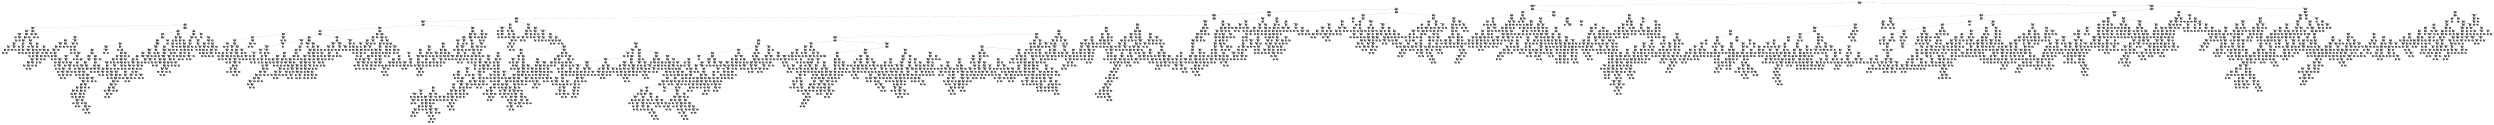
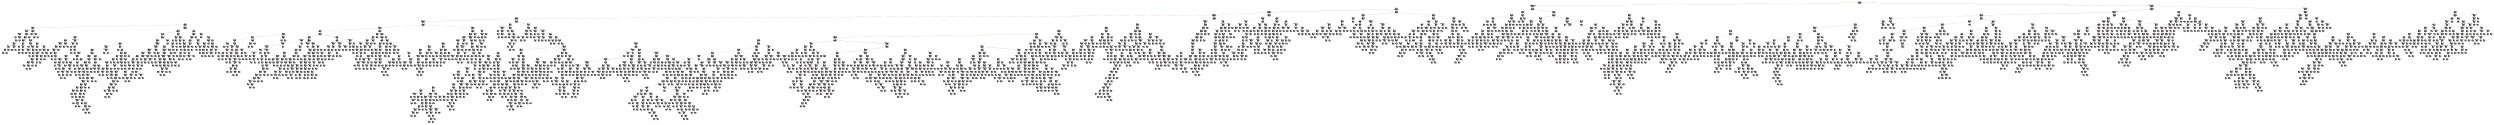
none -> (475, 40)
none -> (141, 59)
none -> (89, 62)
none -> (160, 66)
none -> (88, 72)
(120, 75) -> none
(639, 100) -> none
